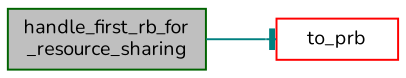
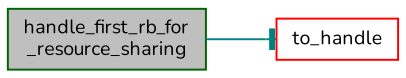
(337, 39) -> (337, 39)
